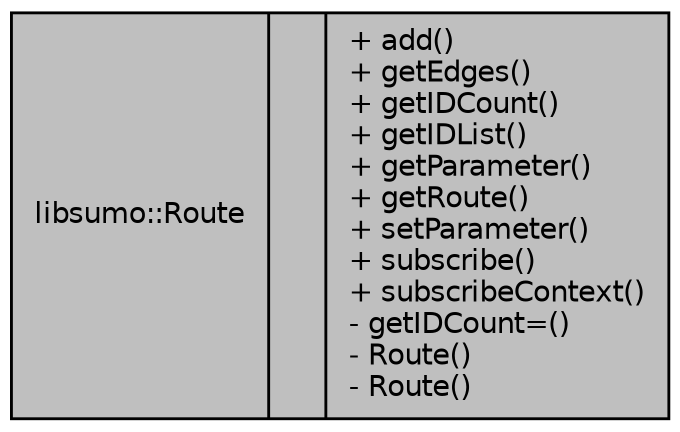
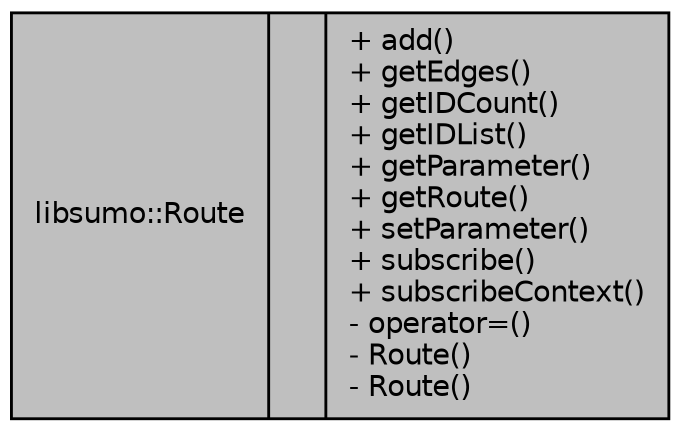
(460, 324) -> (440, 324)
